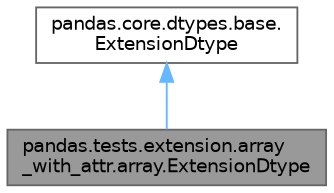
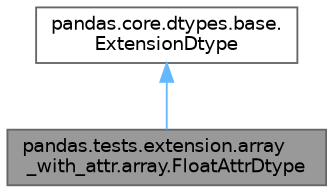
(167, 157) -> (167, 157)
